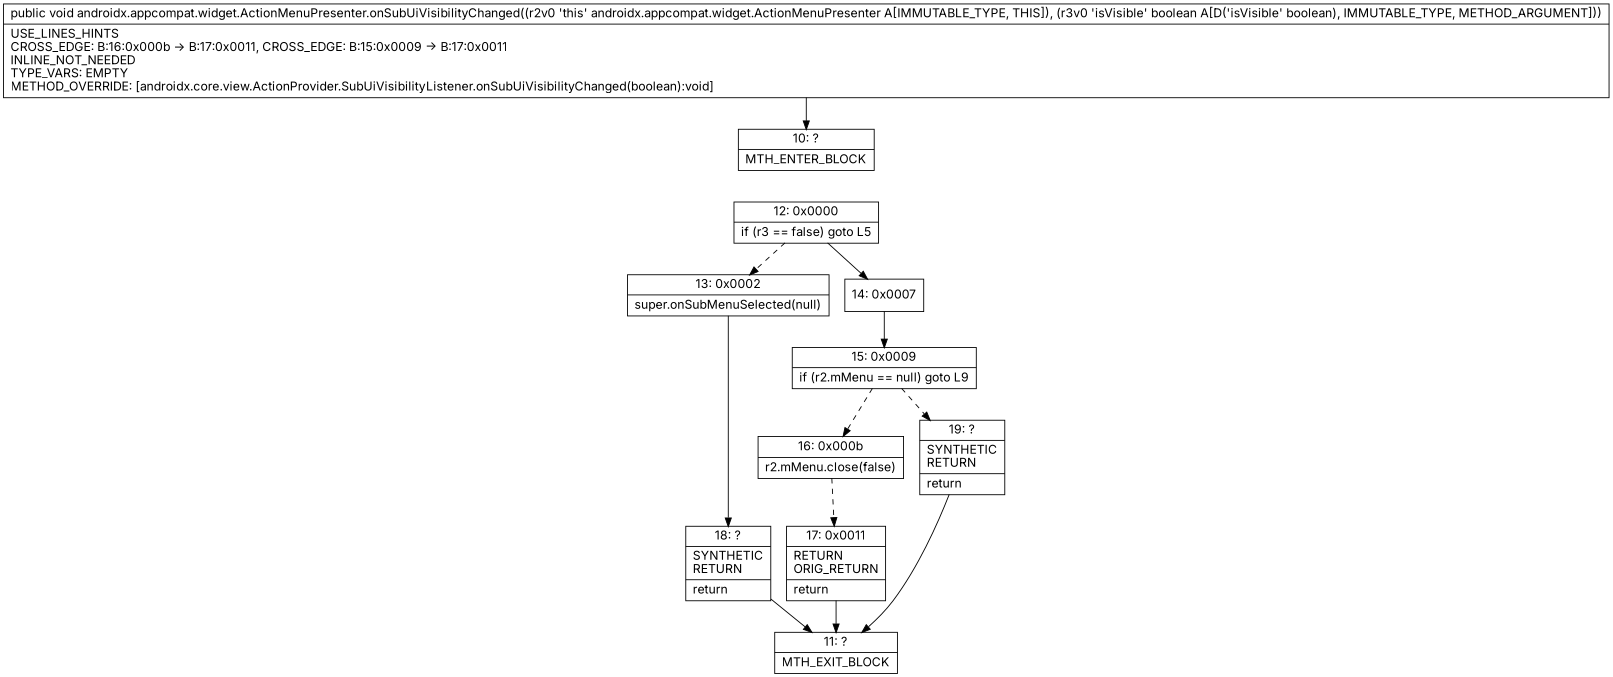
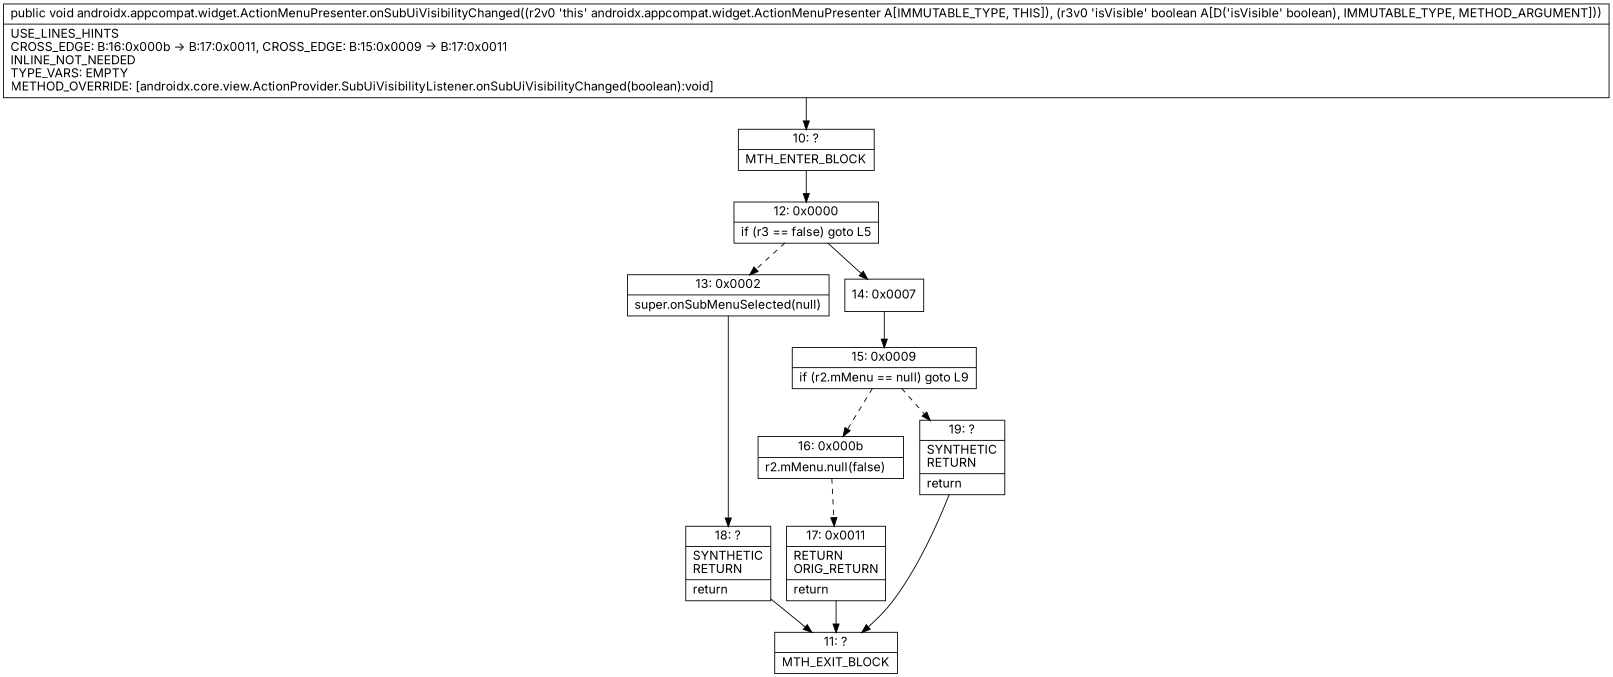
none -> (806, 182)
(831, 468) -> (826, 468)
